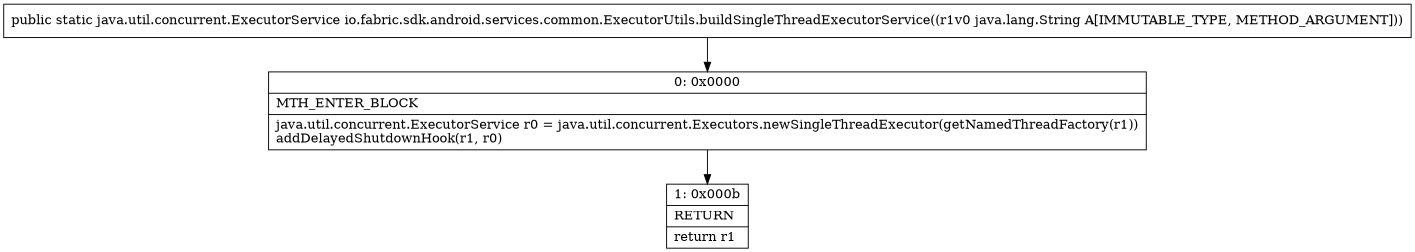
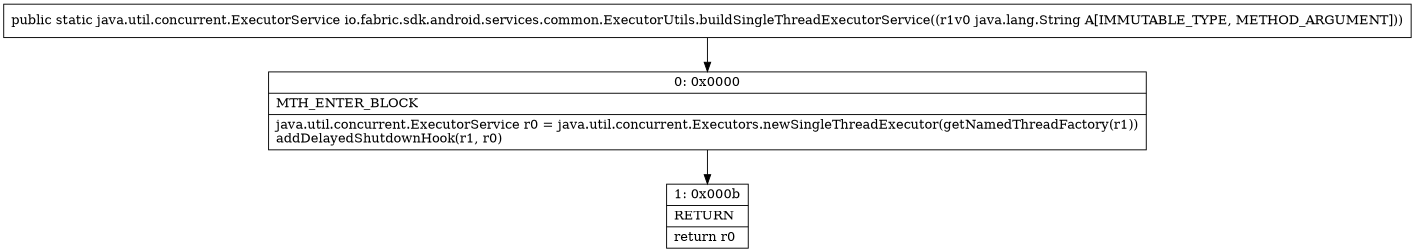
(705, 237) -> (705, 237)
